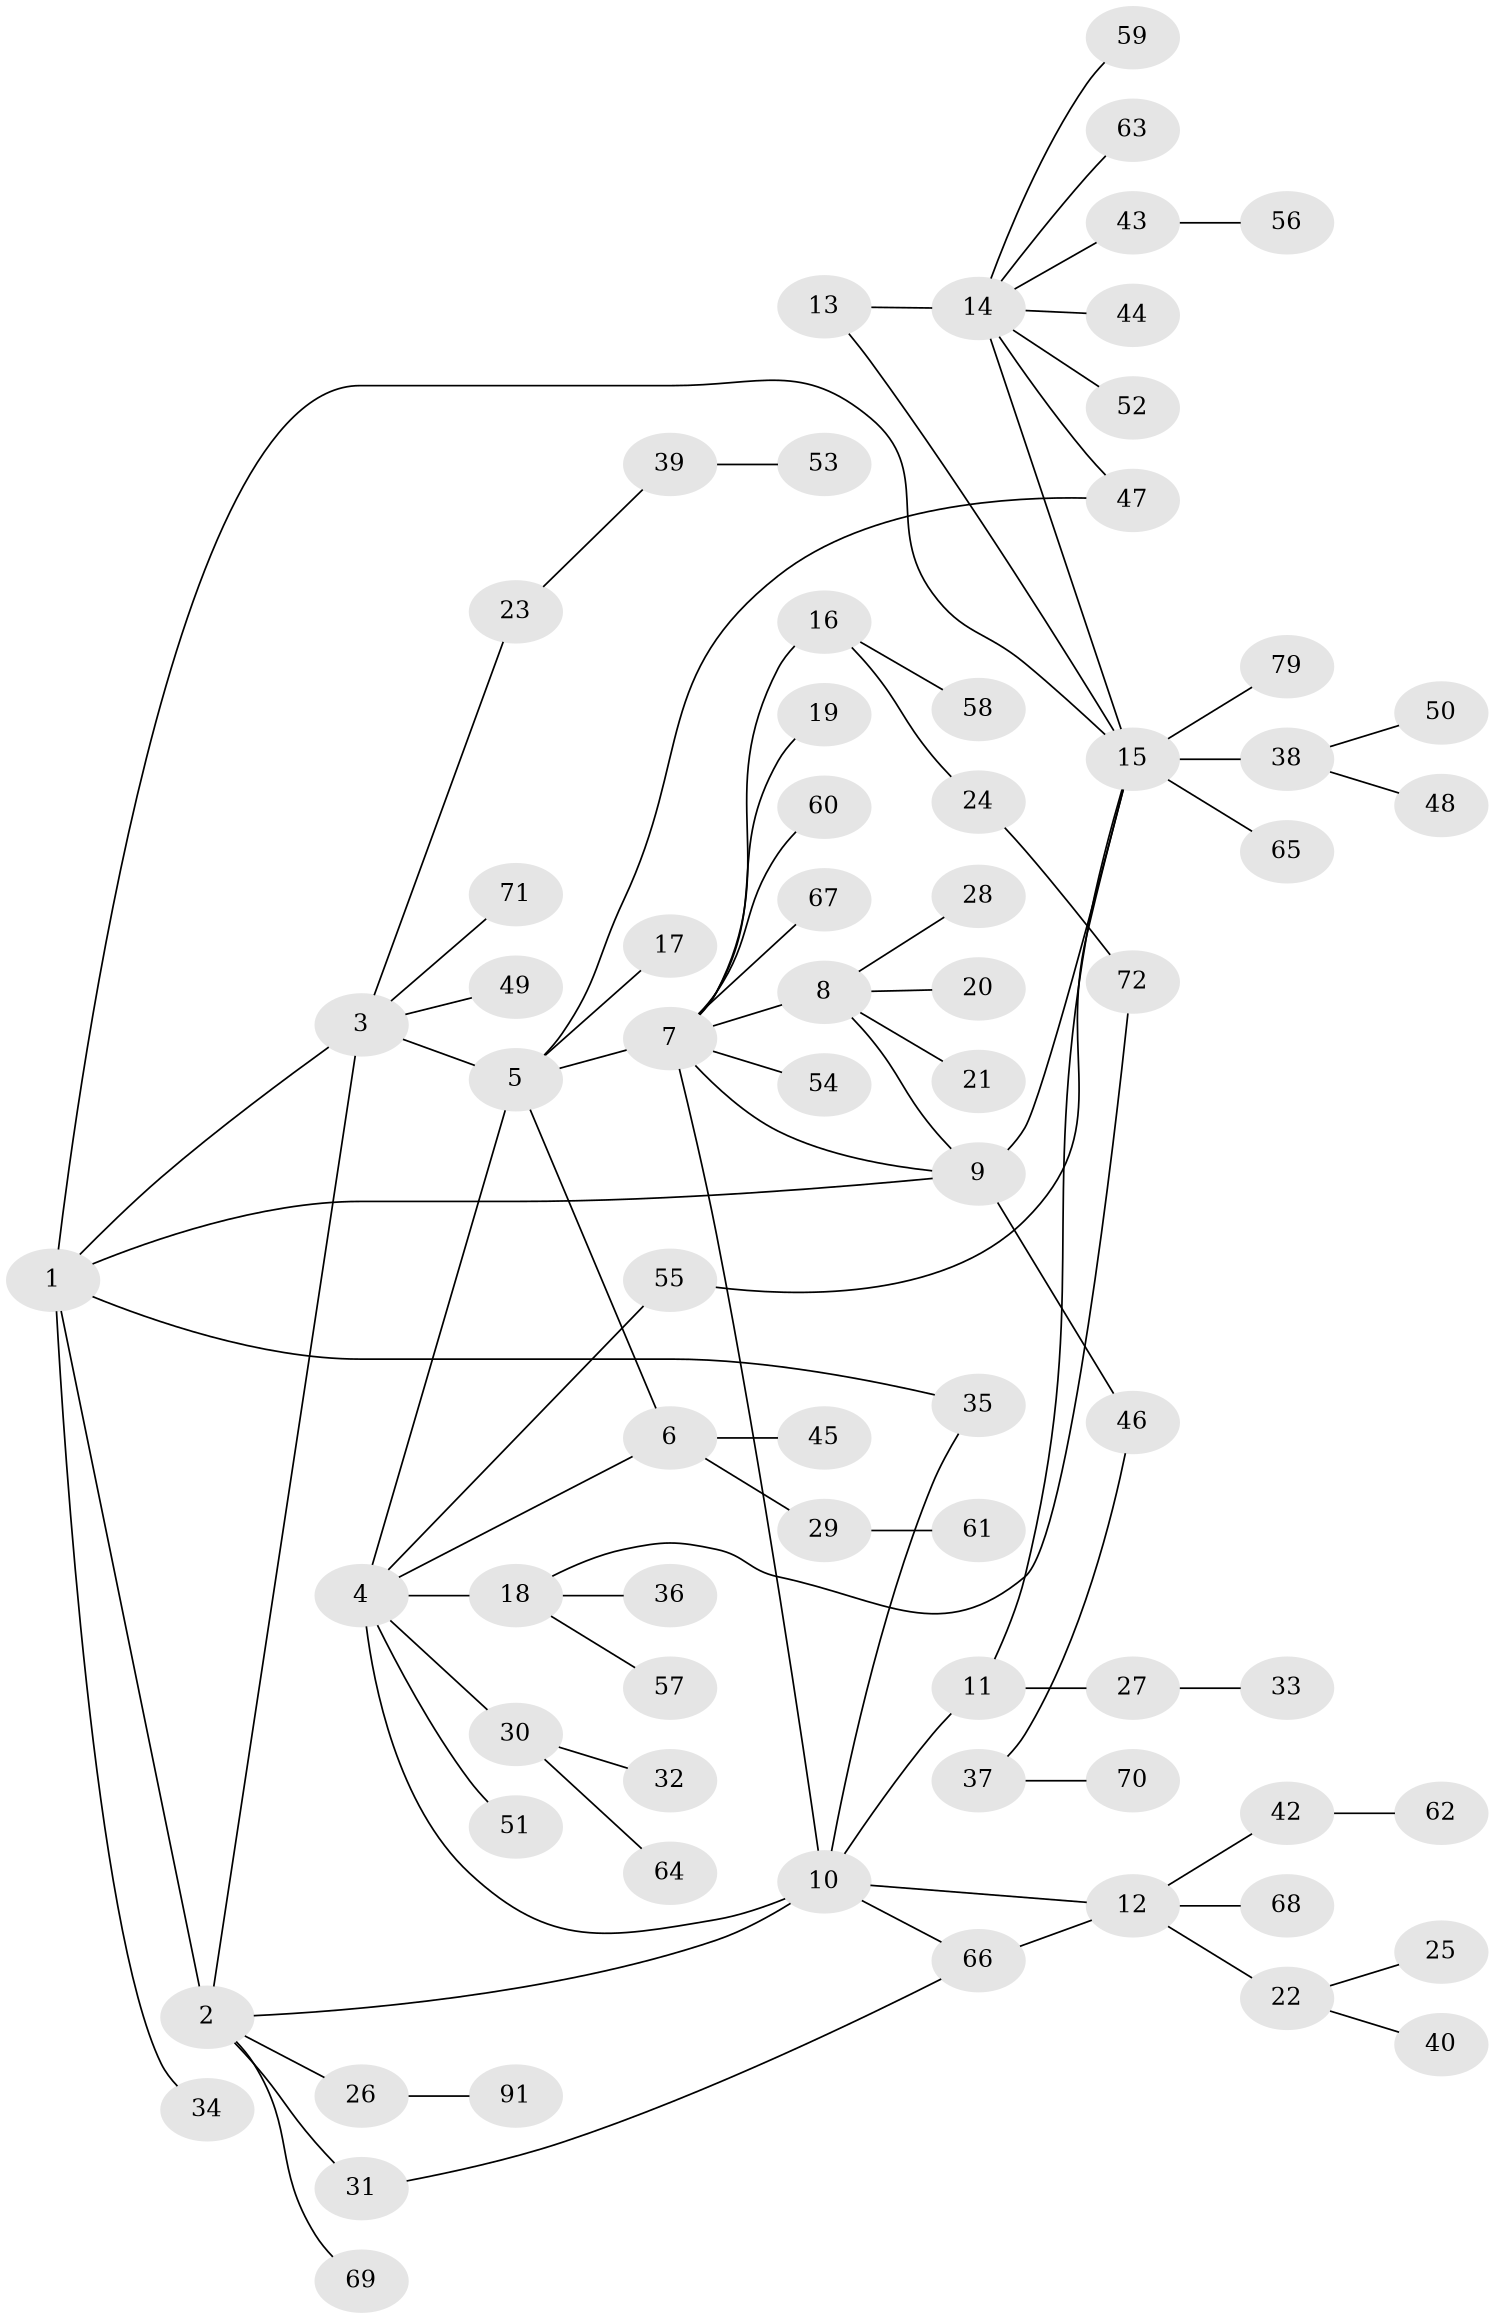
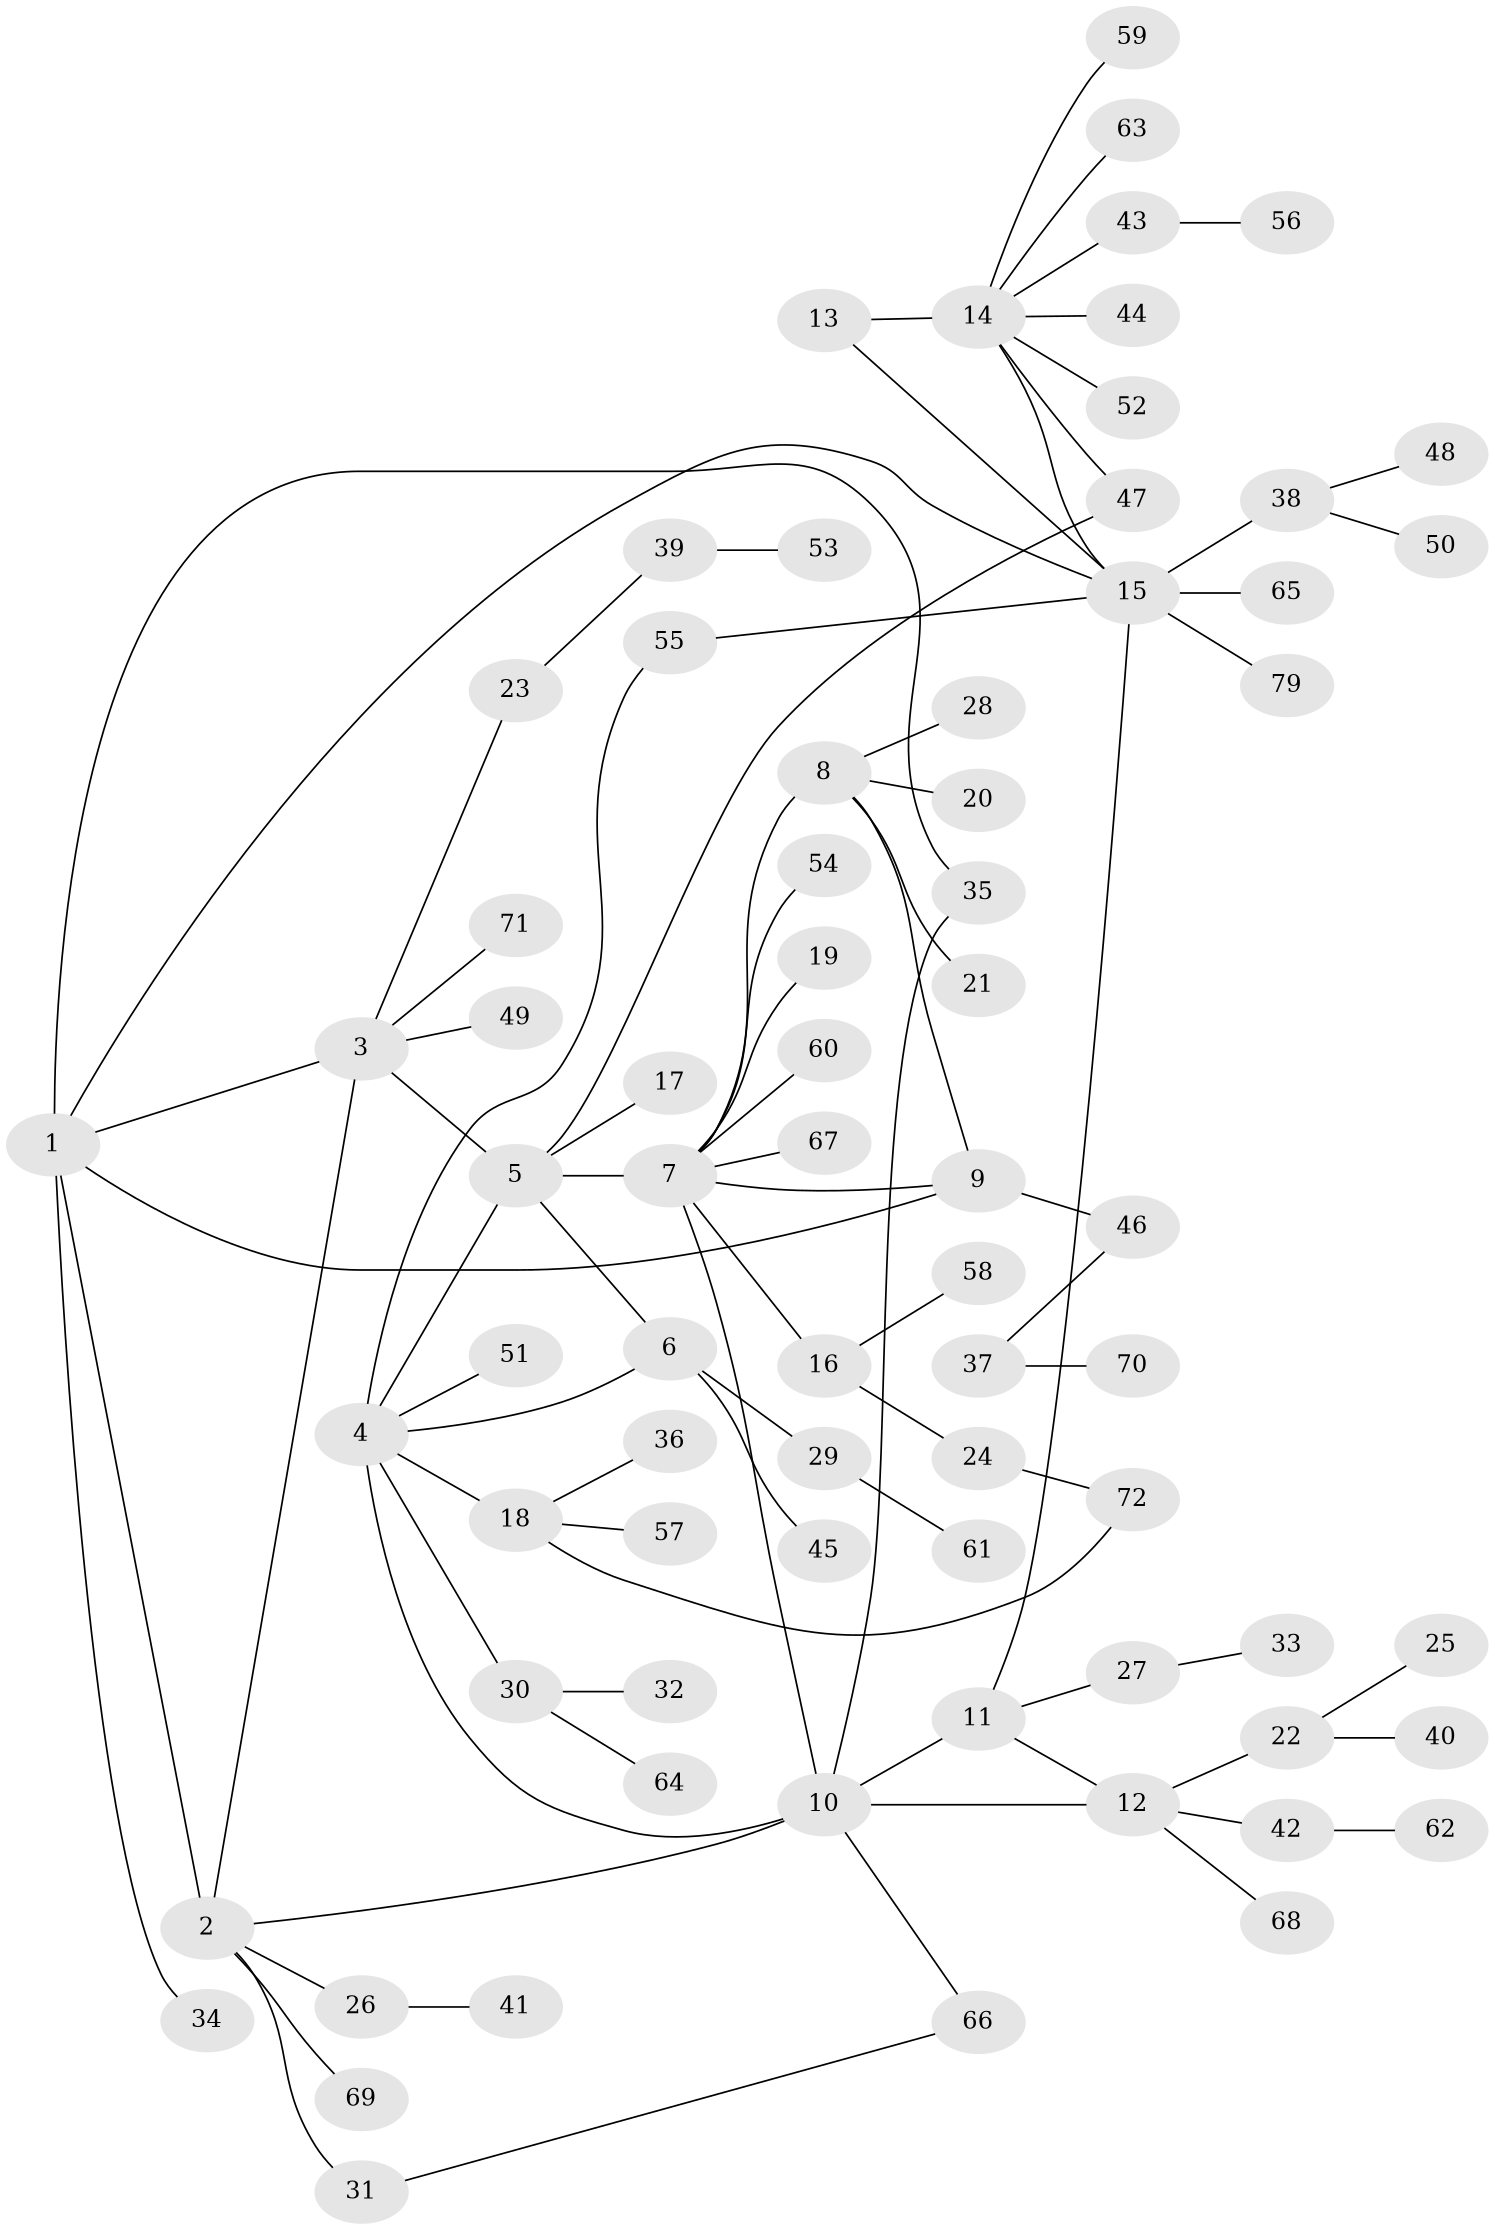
(1066, 1001) -> none
(1056, 1933) -> (1056, 1762)
(516, 2096) -> (516, 2007)
